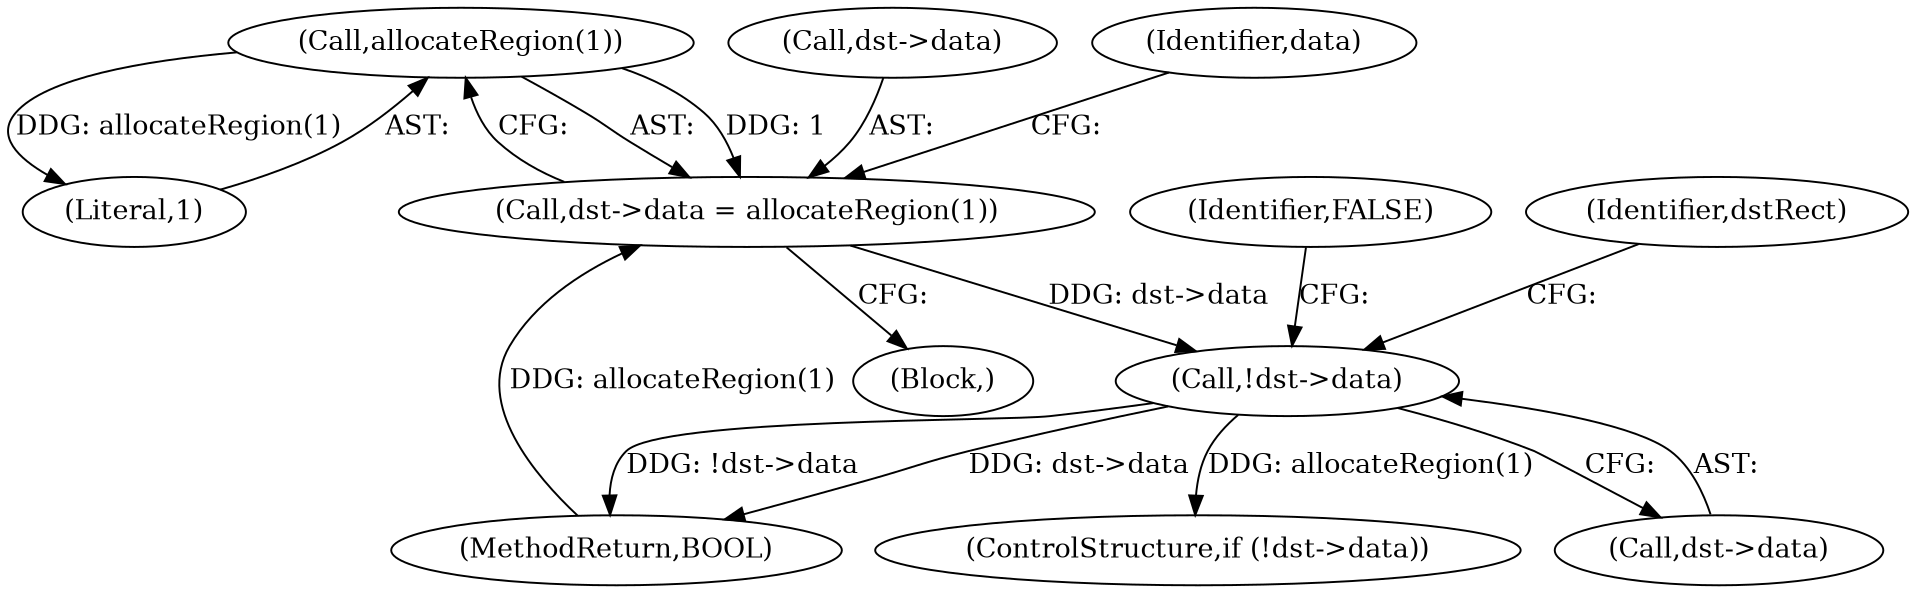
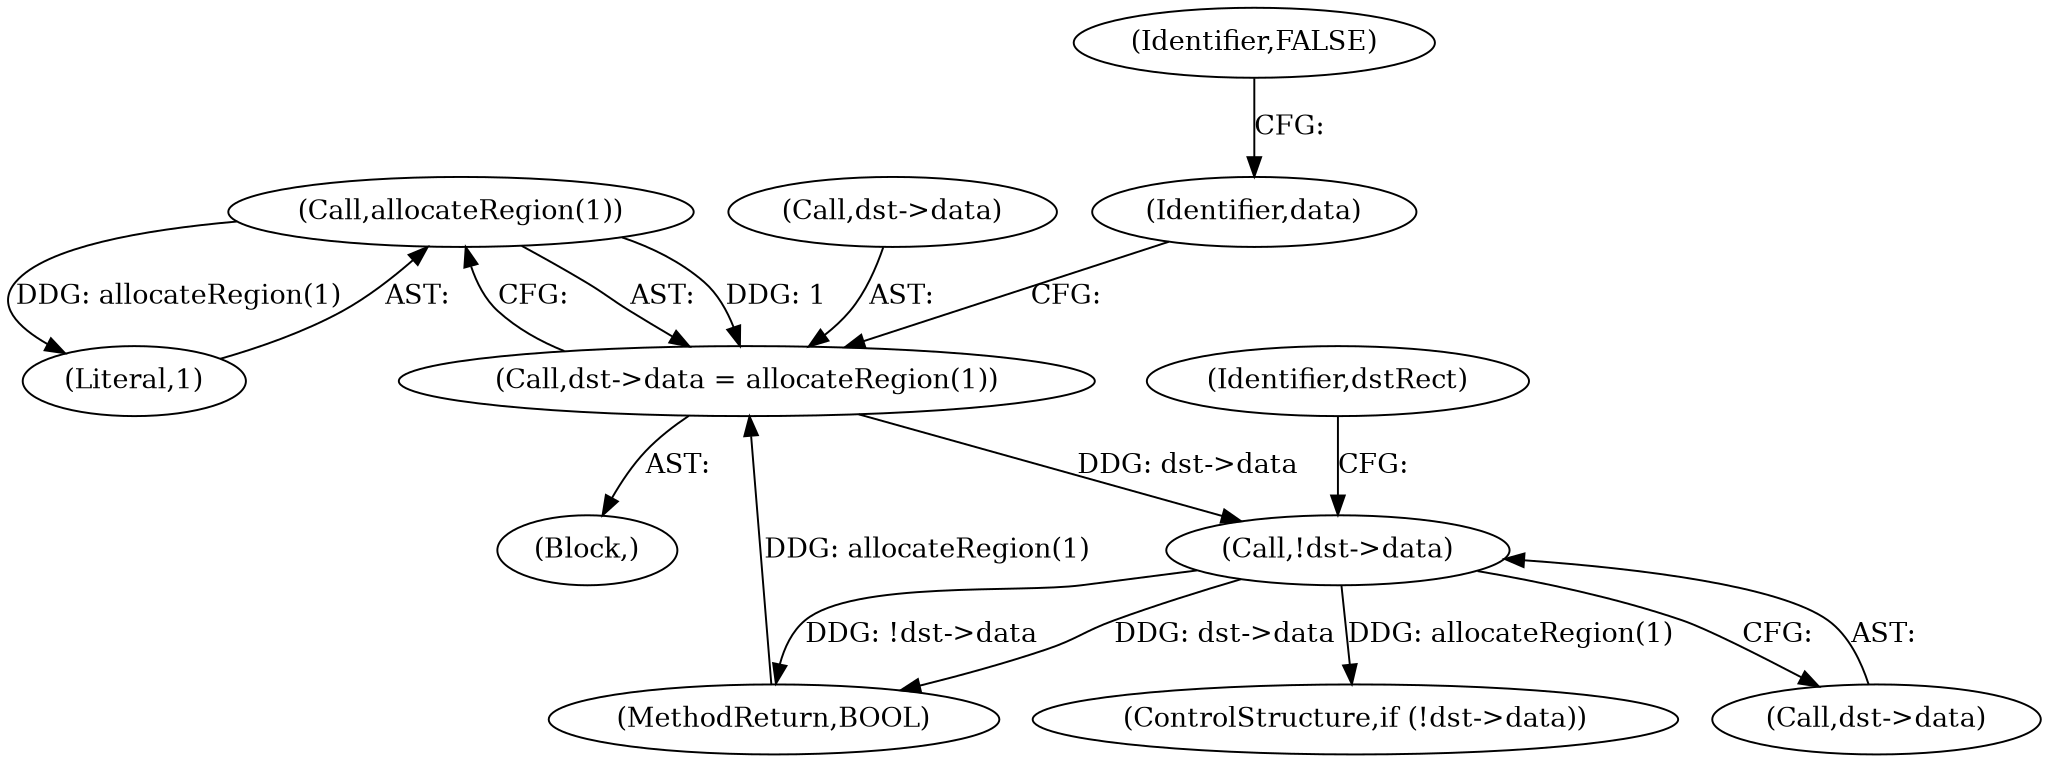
(1300, 287) -> (1254, 118)
(898, 297) -> (683, 466)
